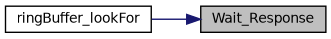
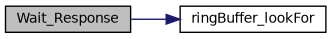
(169, 19) -> (149, 19)
